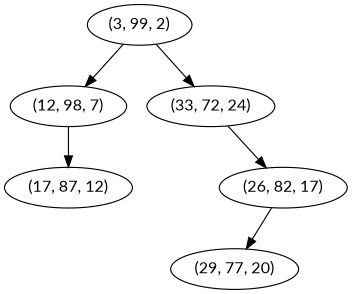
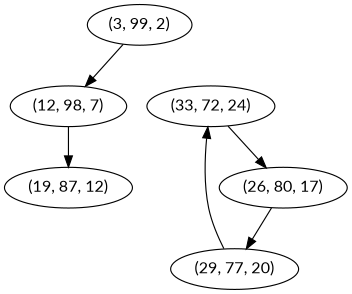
(171, 61) -> (207, 195)
(68, 188) -> (68, 188)
(283, 188) -> (283, 188)
